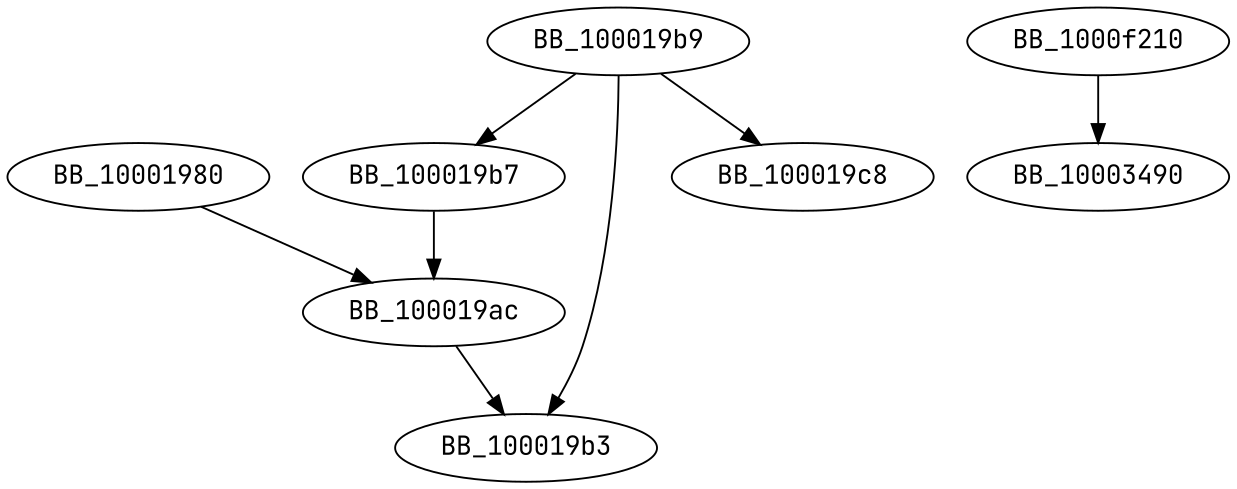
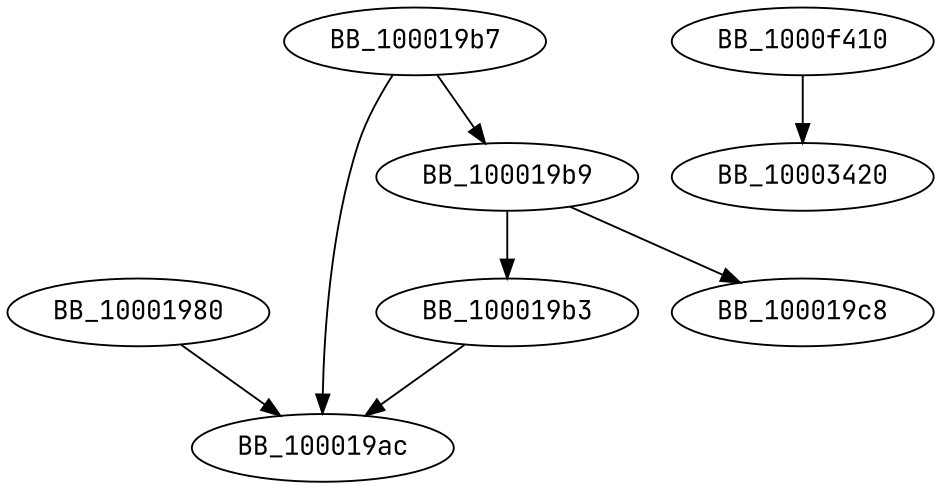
(1098, 41) -> (803, 41)
(534, 104) -> (456, 101)
(1098, 177) -> (803, 177)
(475, 372) -> (423, 375)
